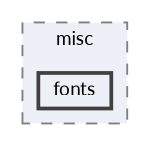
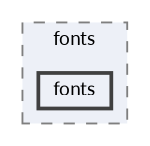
(75, 40) -> (75, 40)
